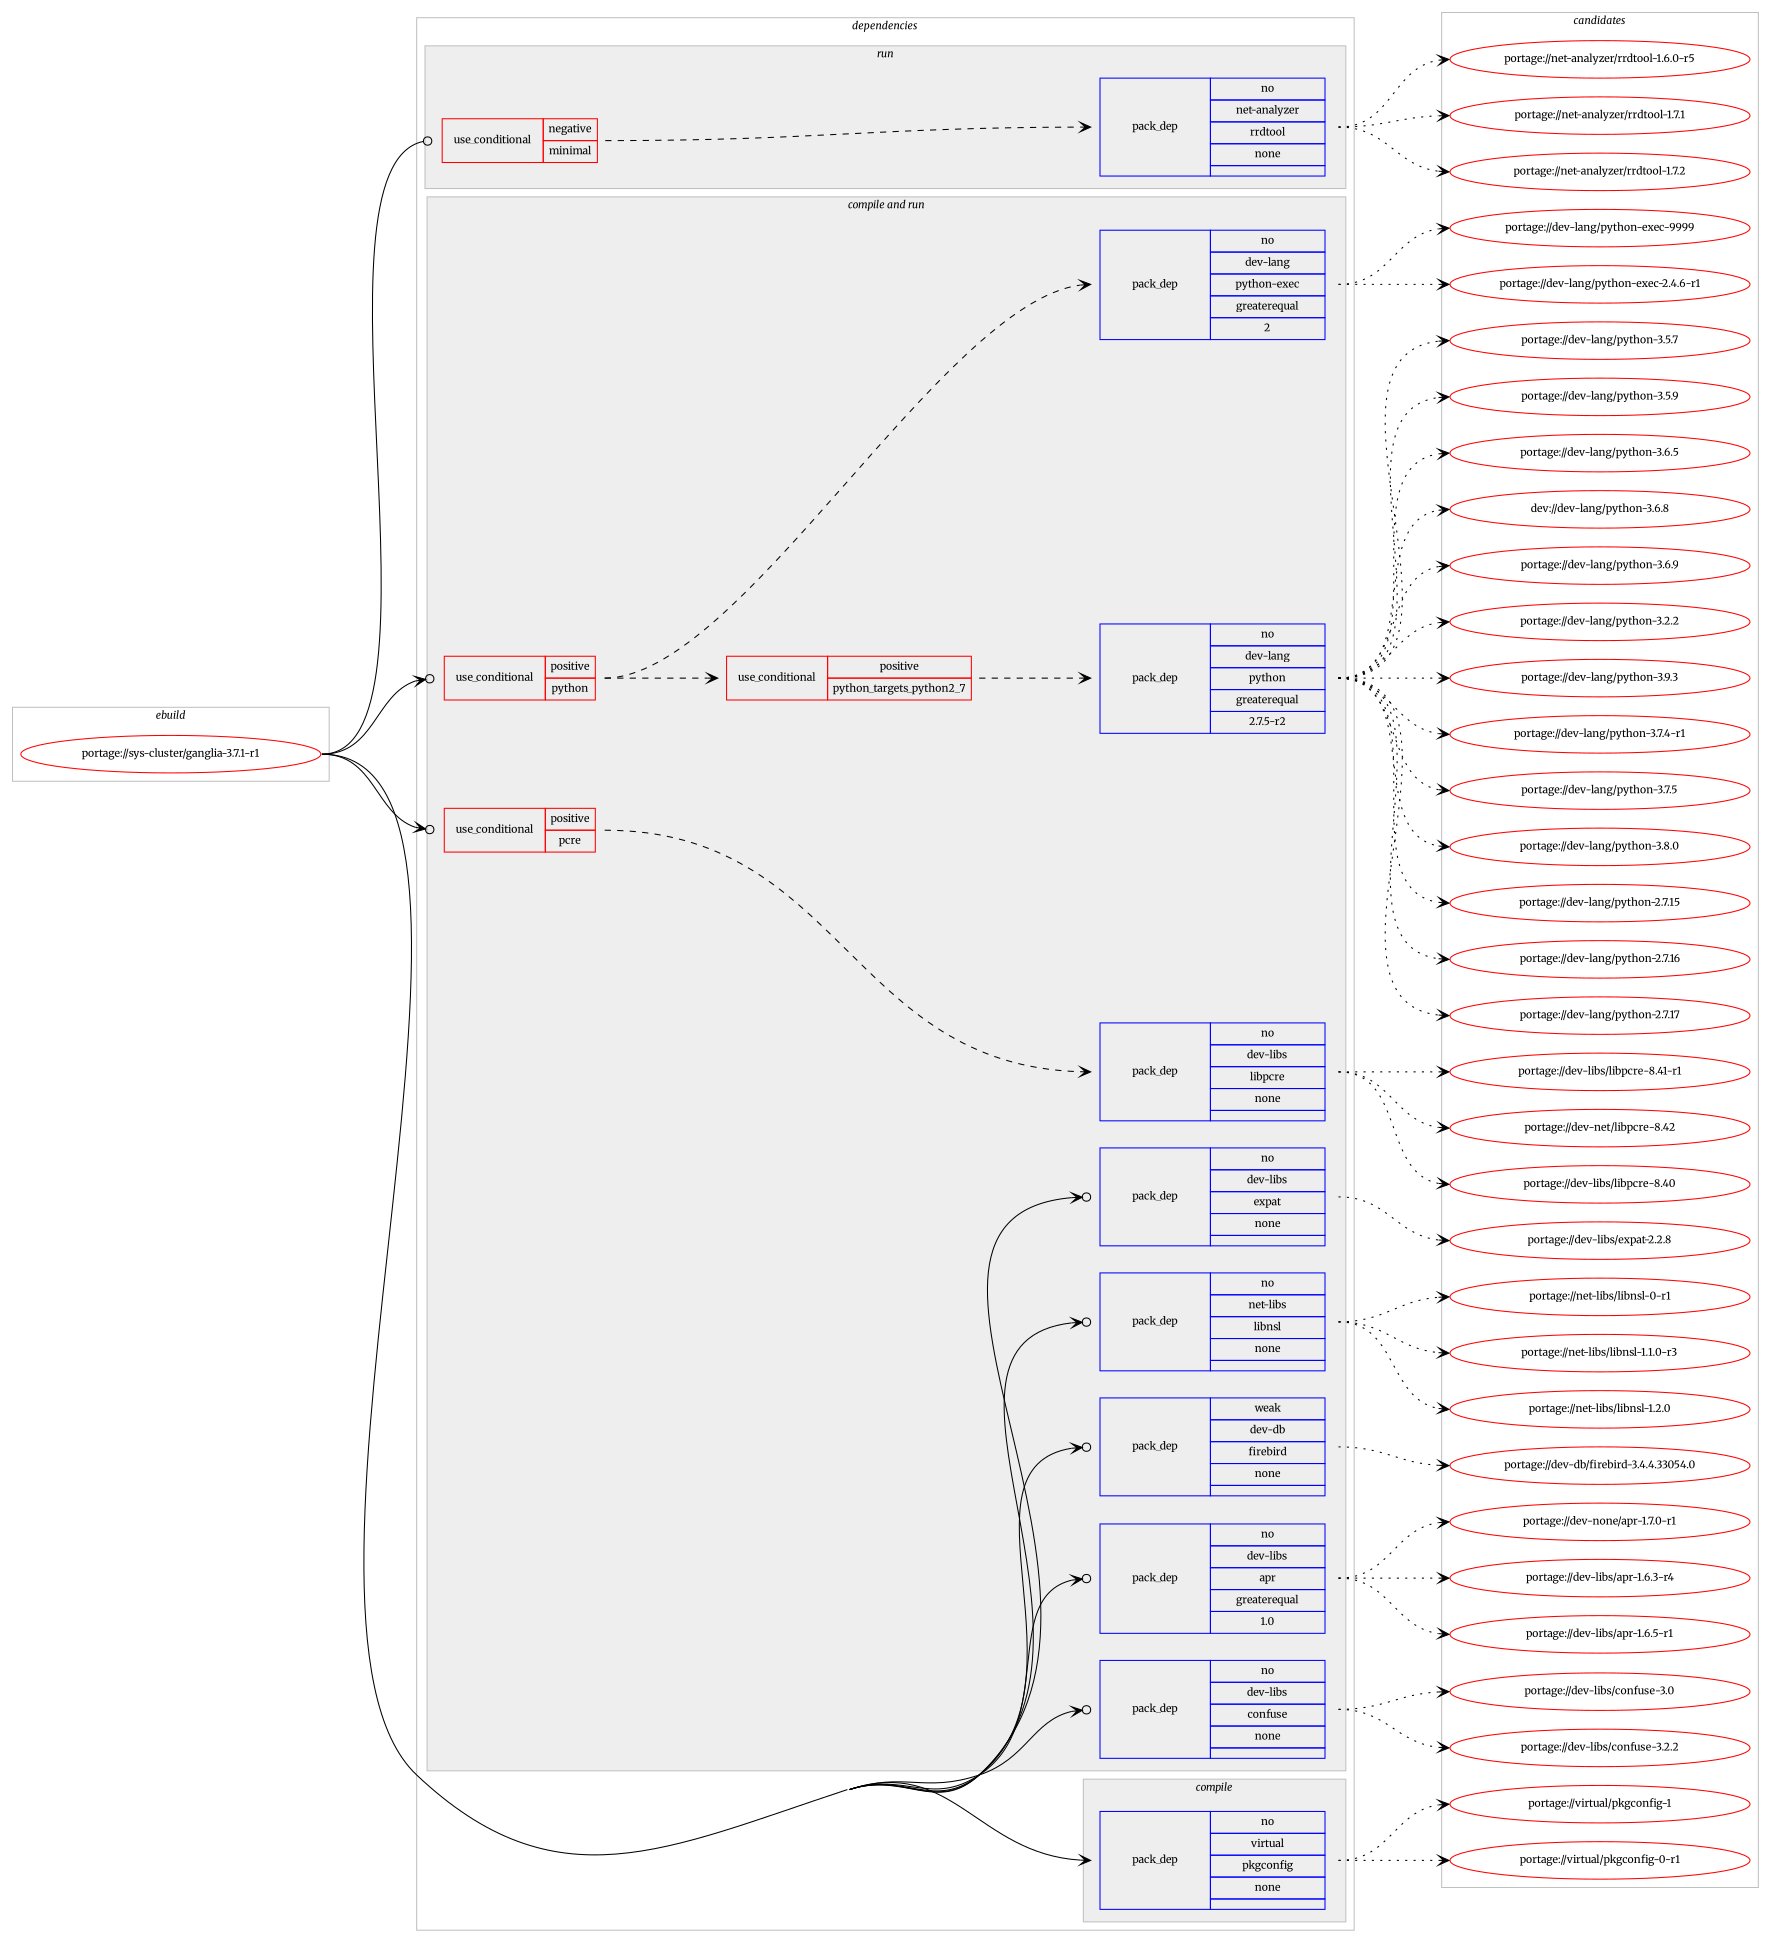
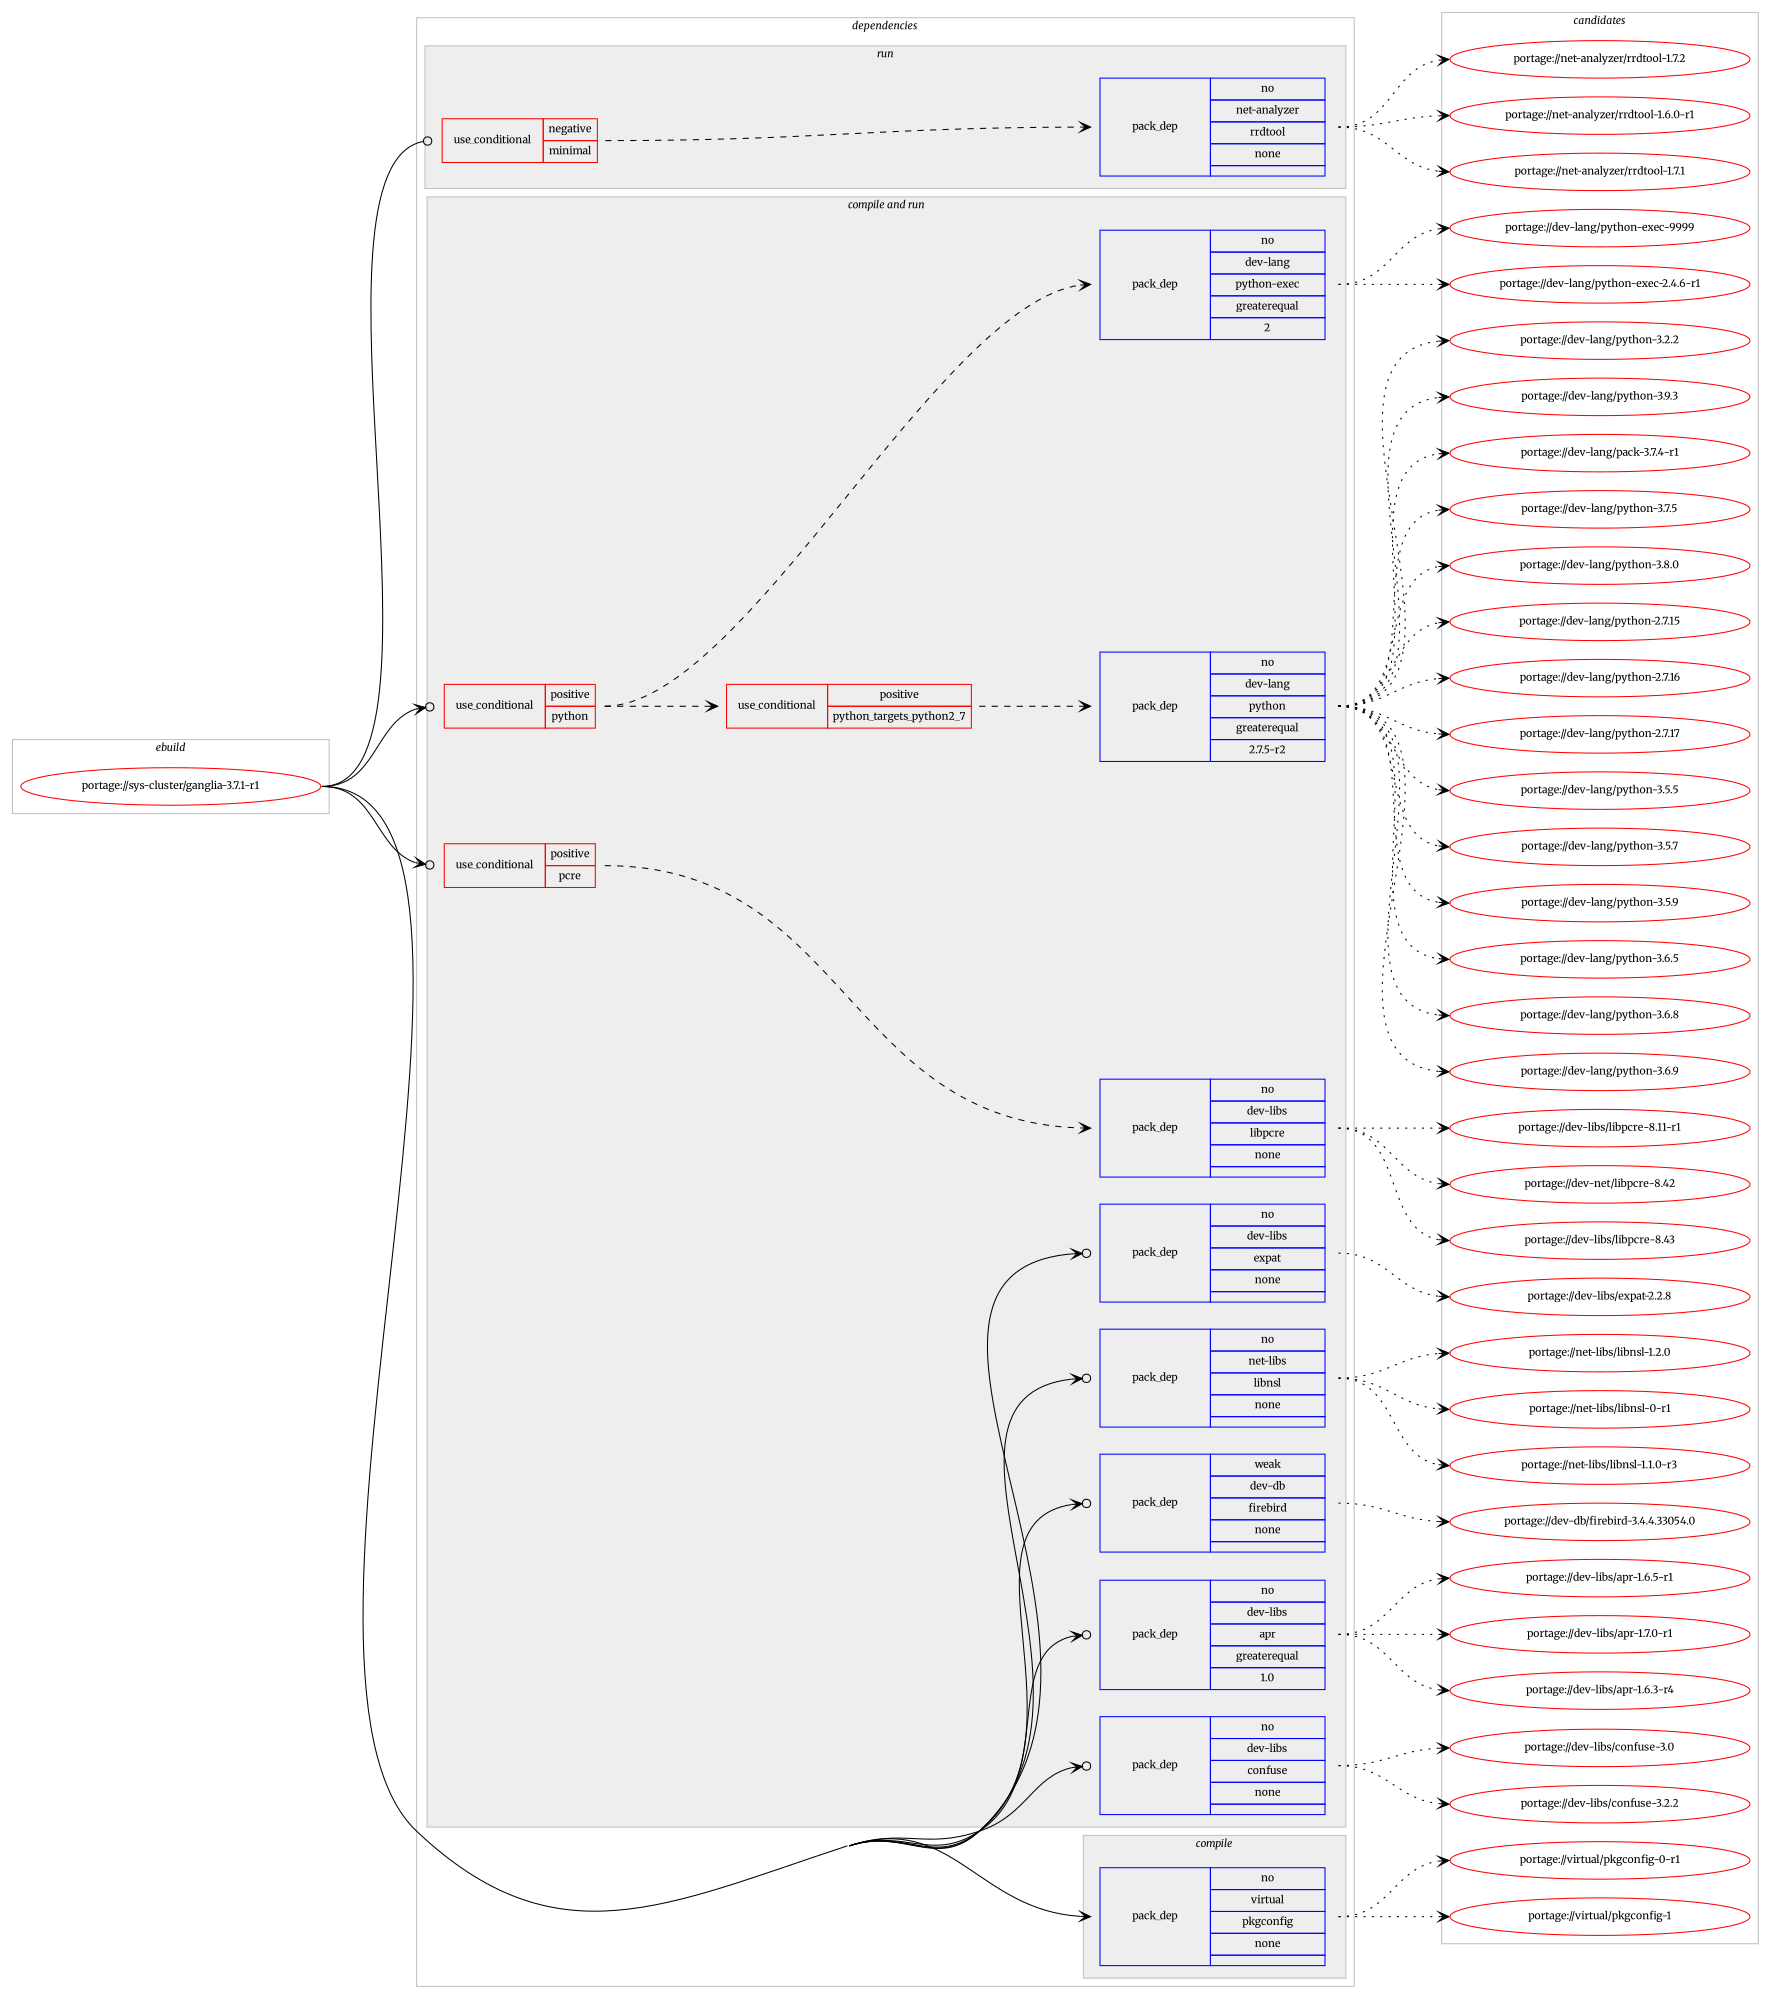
(1600, 59) -> (1600, 116)
(1600, 509) -> (1600, 1016)
(1600, 734) -> (1600, 453)
none -> (1600, 791)
(1600, 1072) -> (1600, 1128)
(1600, 1184) -> (1600, 1241)
(1600, 1522) -> (1600, 1634)
